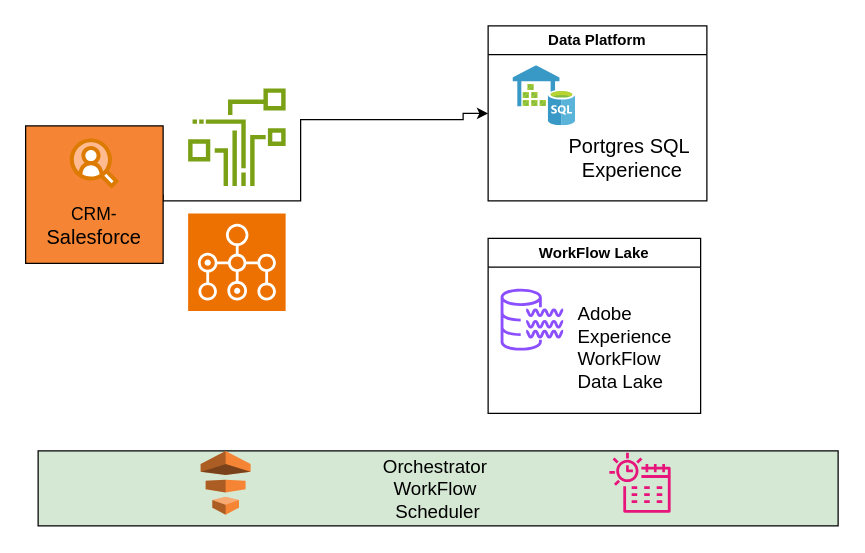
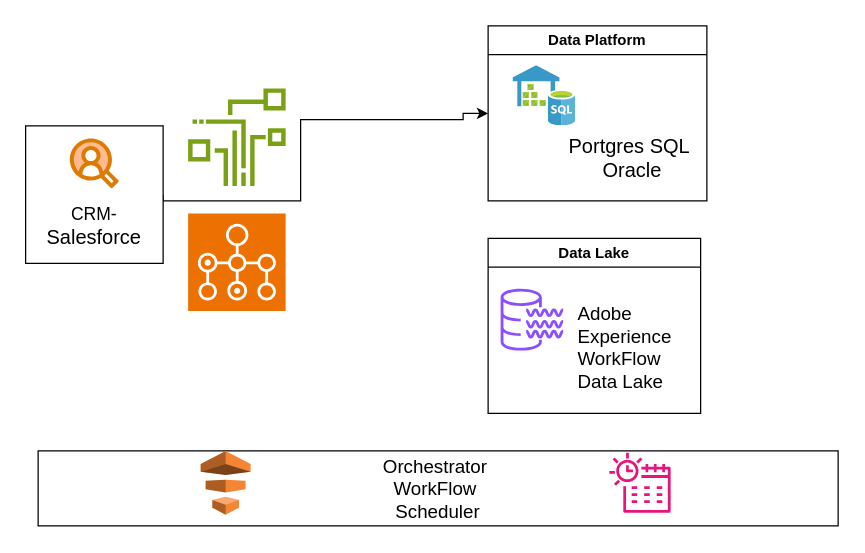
(633, 169) -> (633, 169)
(94, 194) -> (94, 194)
(594, 253) -> (594, 253)
(438, 488) -> (438, 488)
